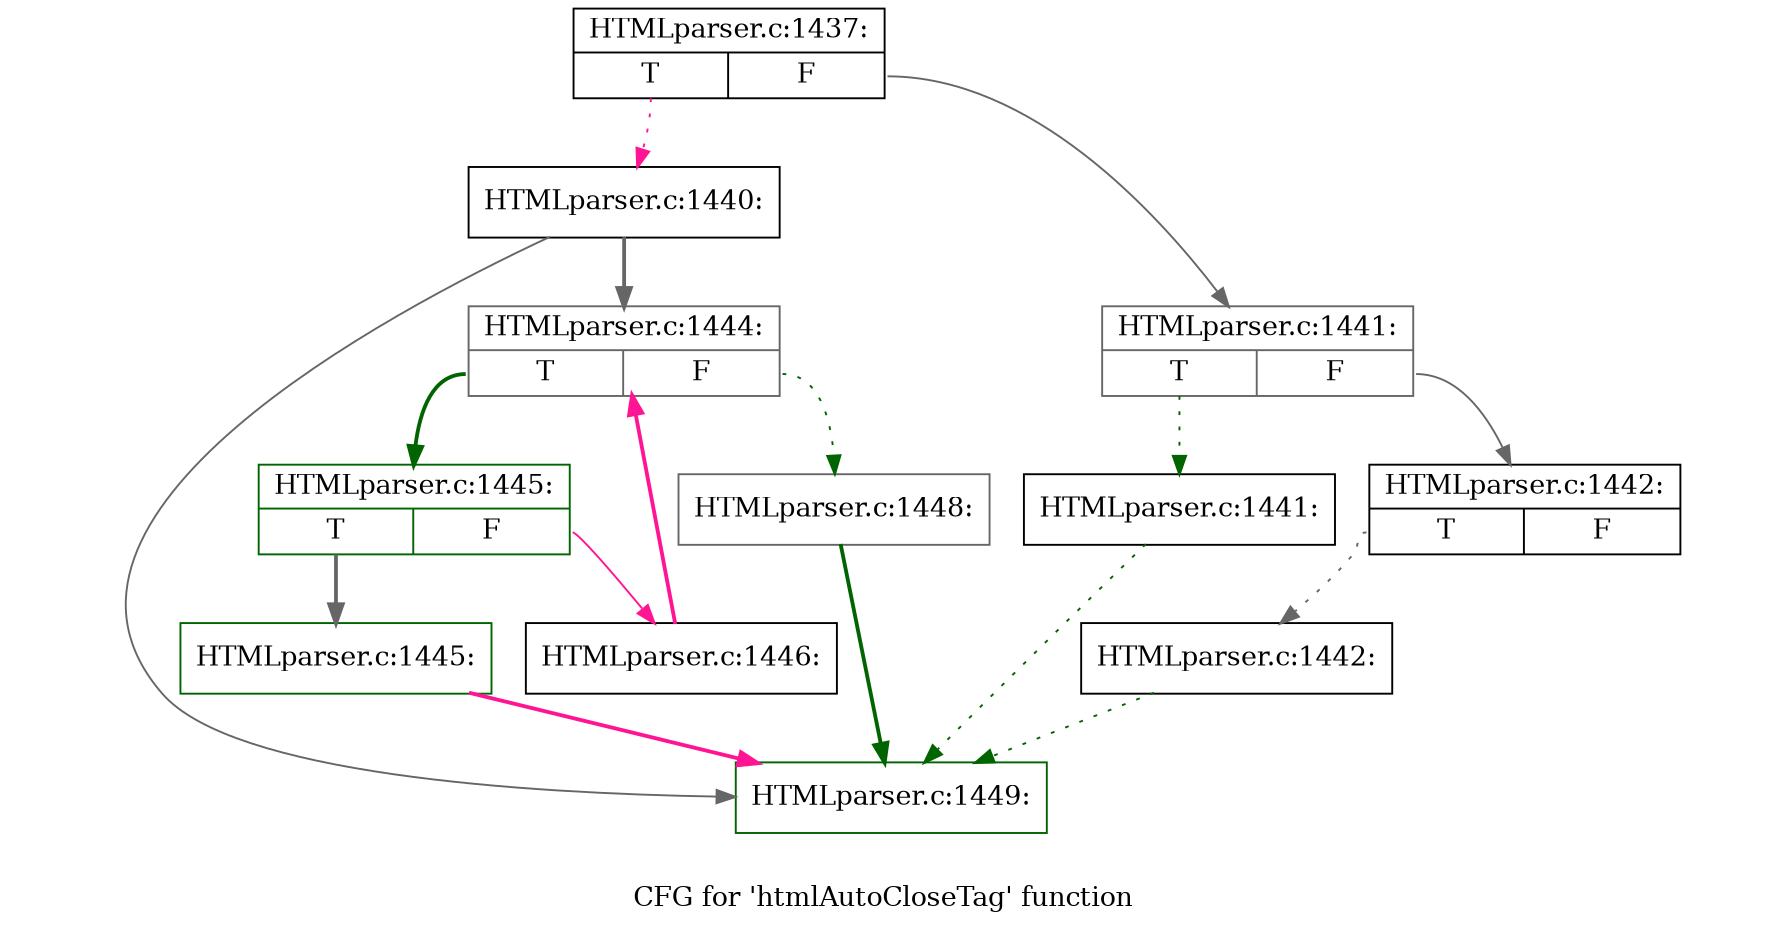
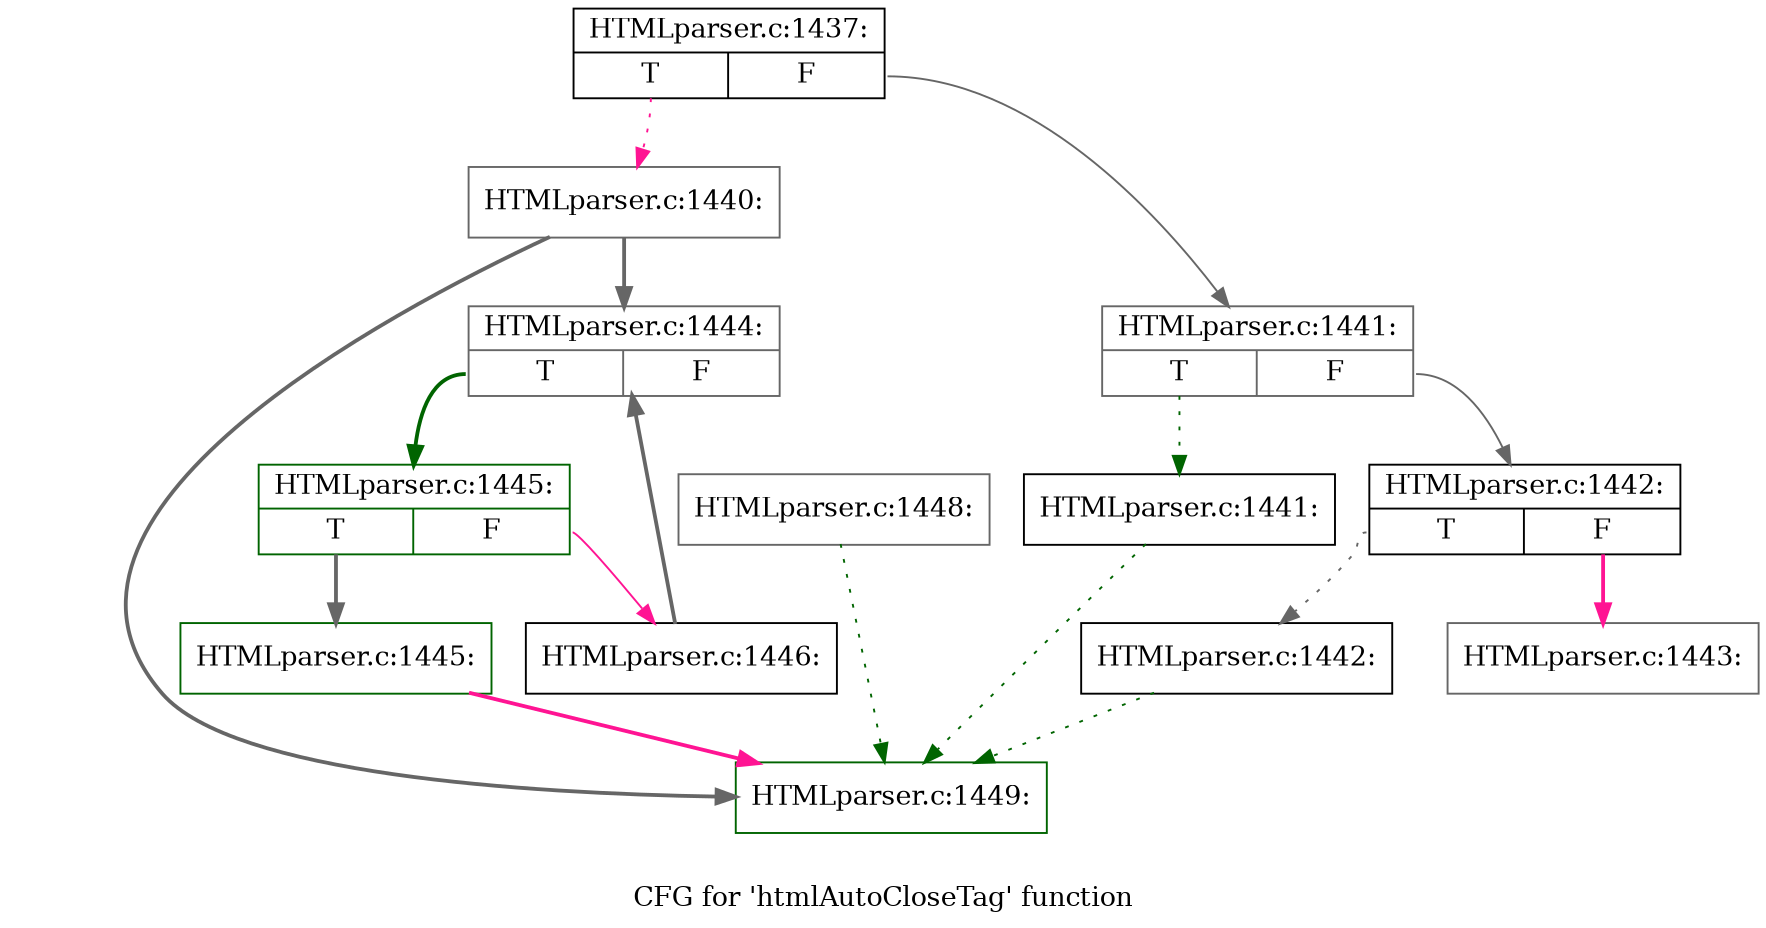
(624, 202) -> (624, 202)
(822, 404) -> none
(655, 519) -> (655, 519)
(861, 644) -> (861, 644)
(138, 646) -> (138, 646)
none -> (1603, 658)
